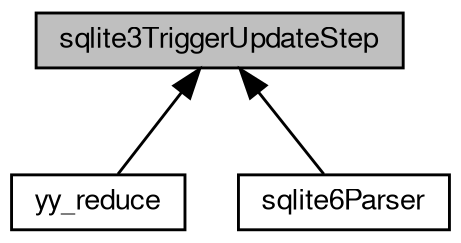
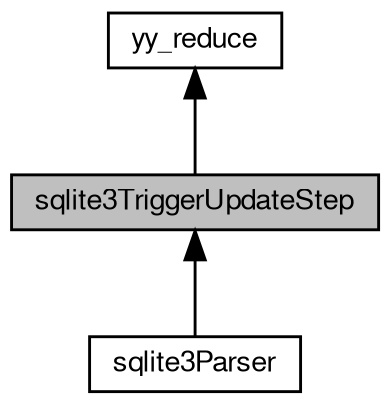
(150, 133) -> (195, 136)
(344, 202) -> (195, 364)
